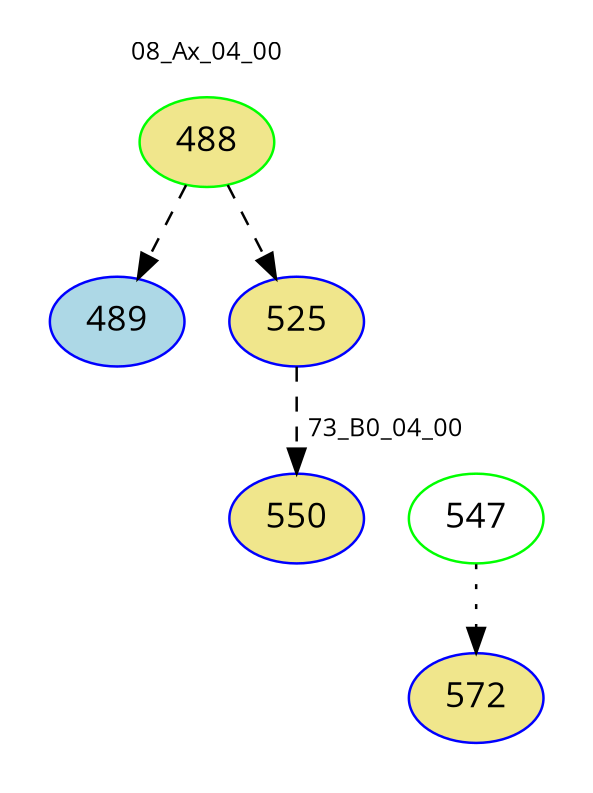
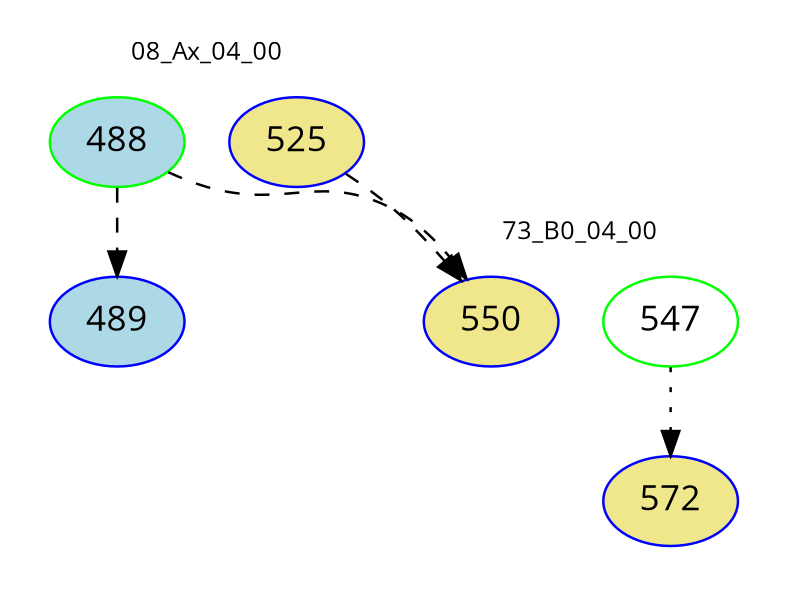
(207, 142) -> (117, 142)
(246, 221) -> (319, 192)
